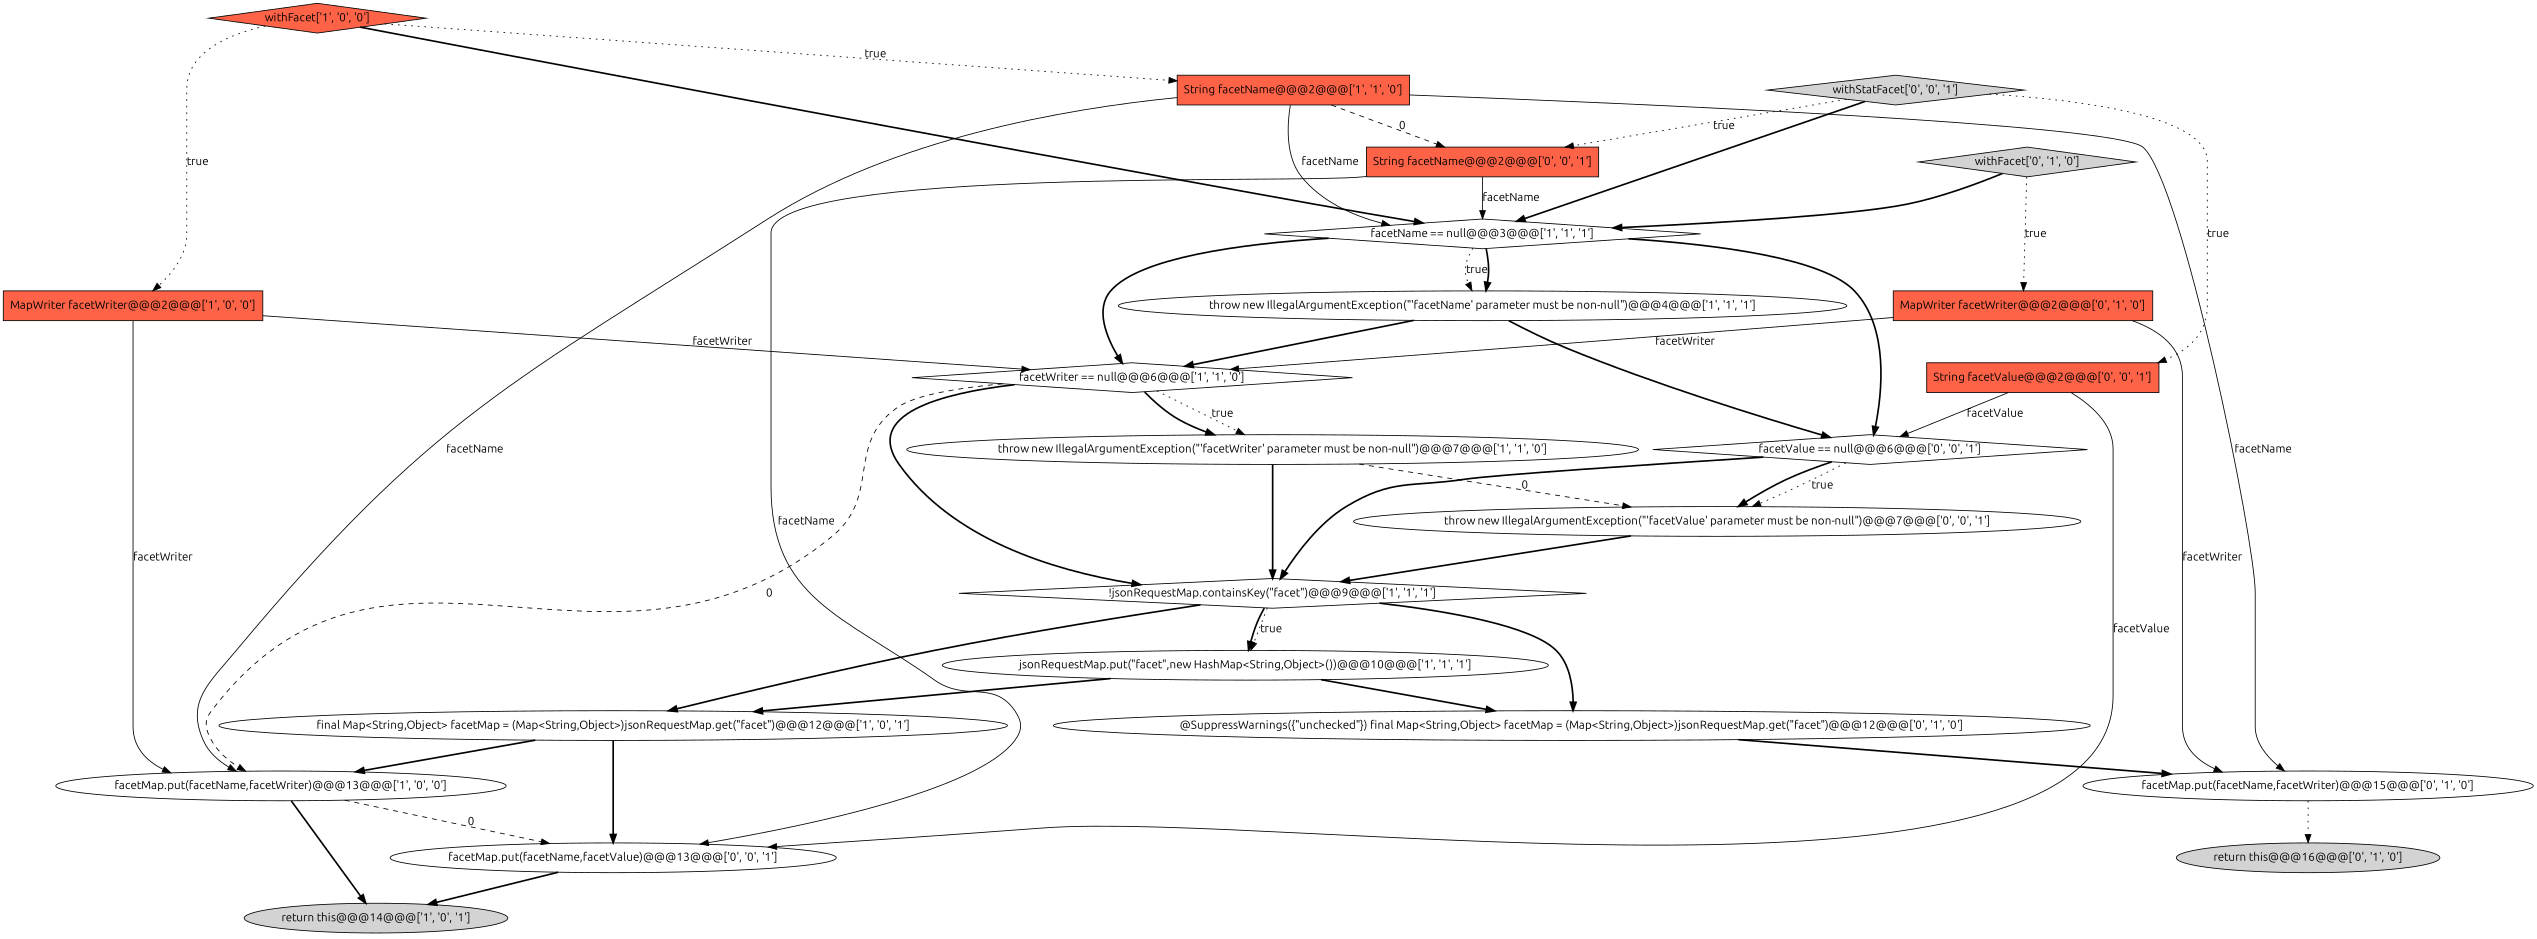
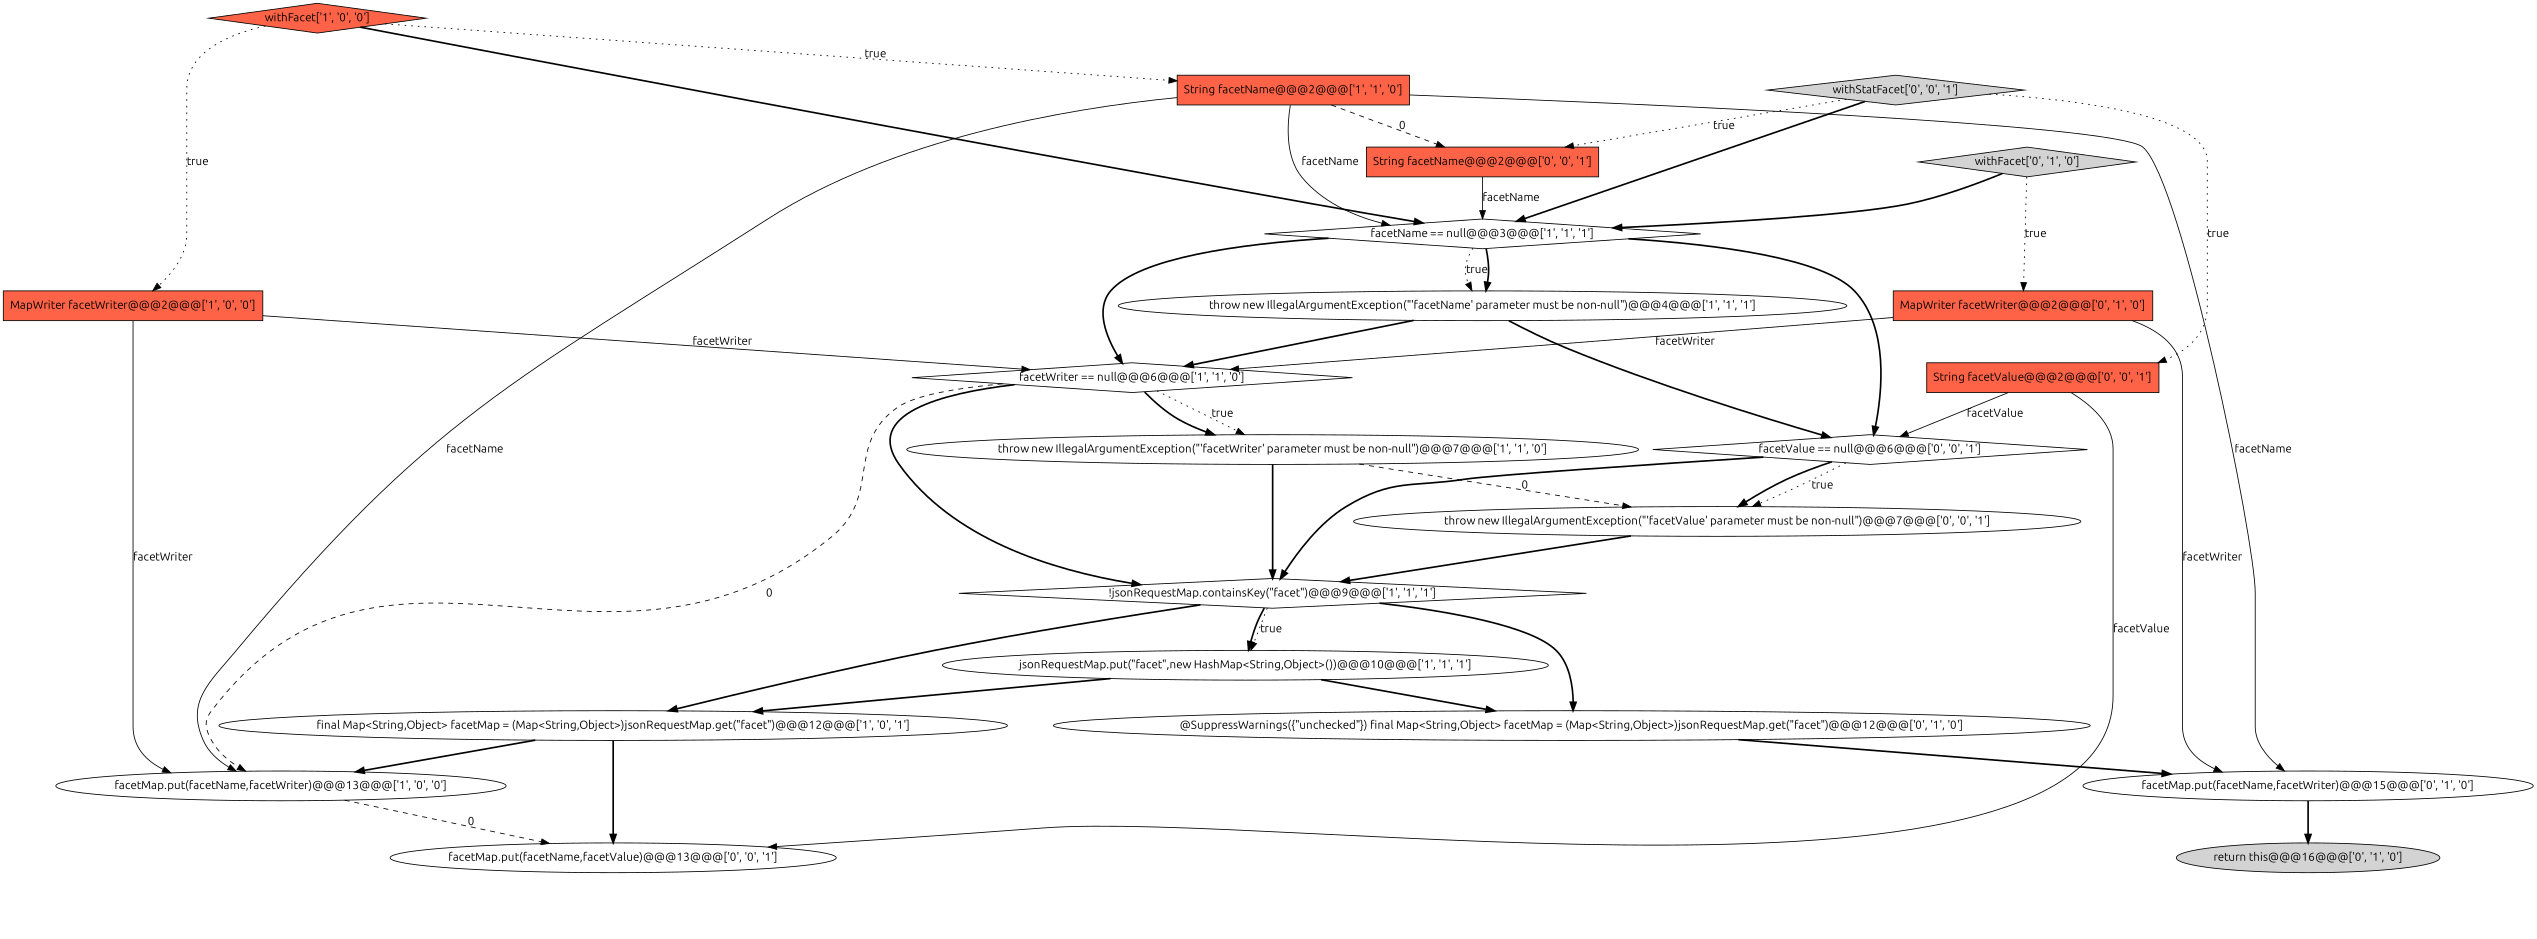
(771, 415) -> none
(2308, 818) -> (2308, 818)
(376, 918) -> none
